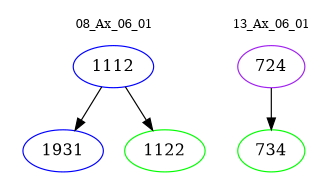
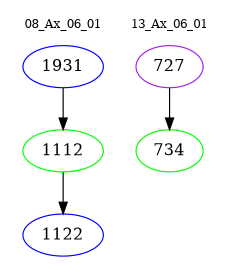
(113, 67) -> (63, 151)
(271, 67) -> (170, 67)
(92, 103) -> (63, 103)
(165, 151) -> (63, 235)
